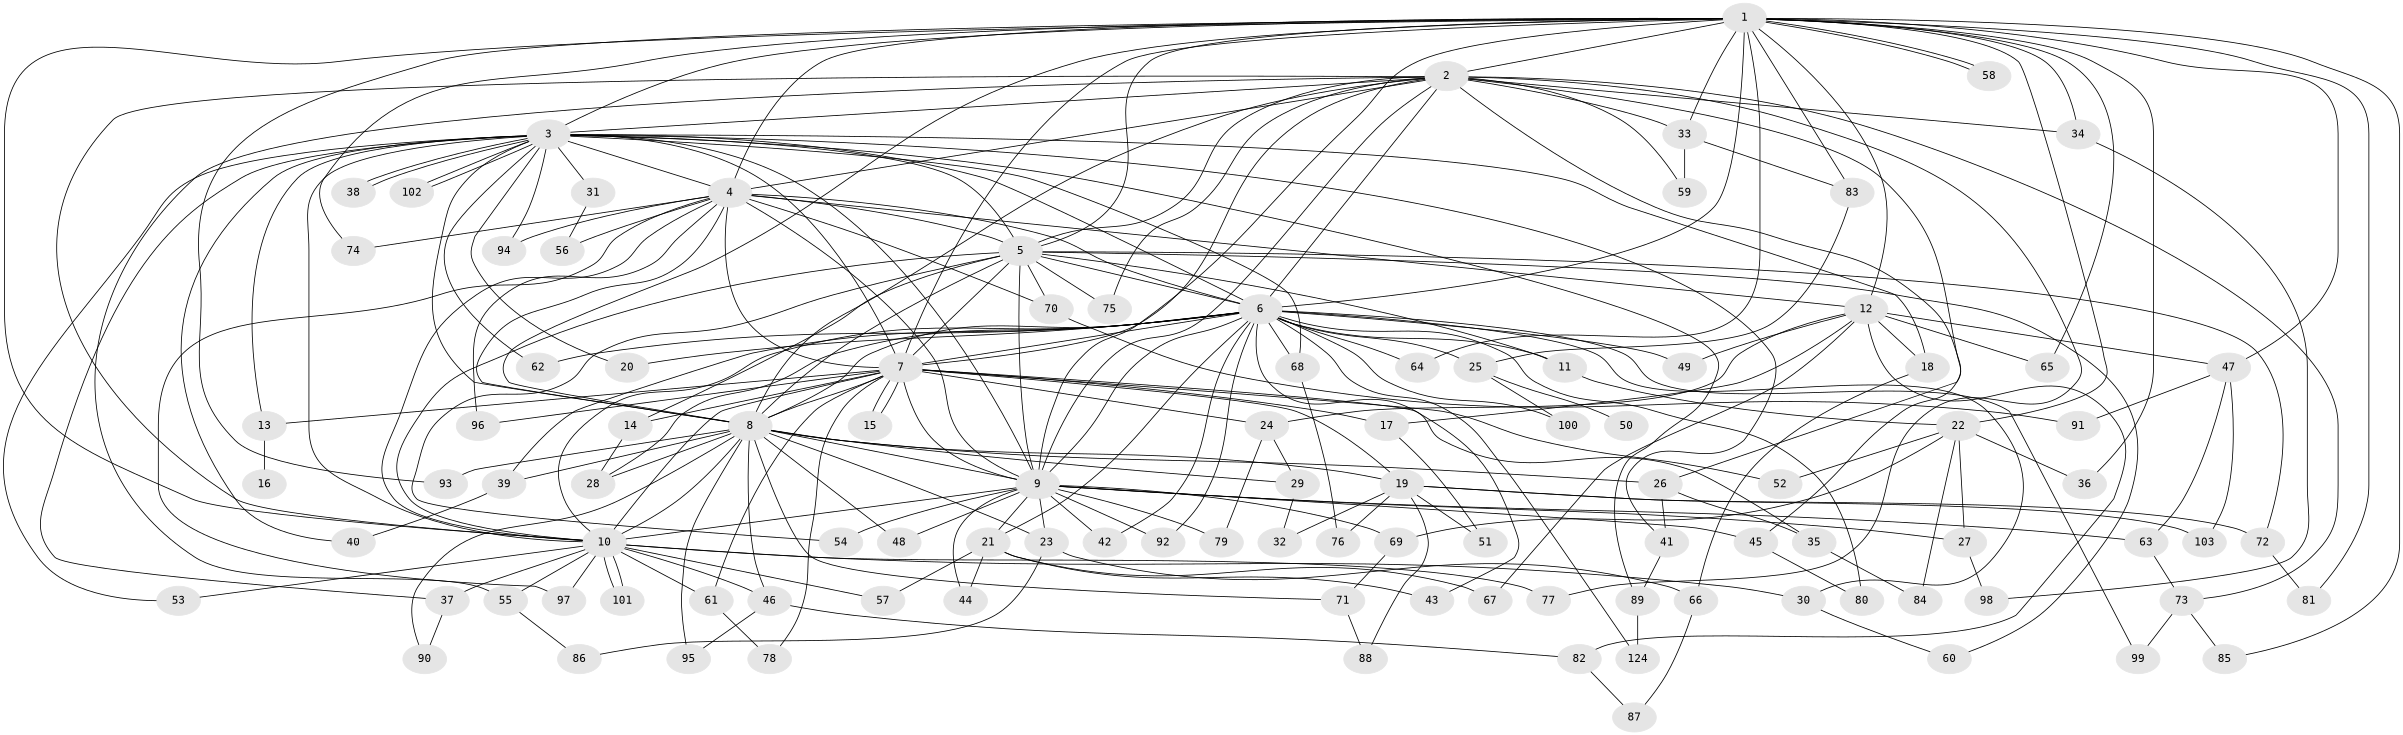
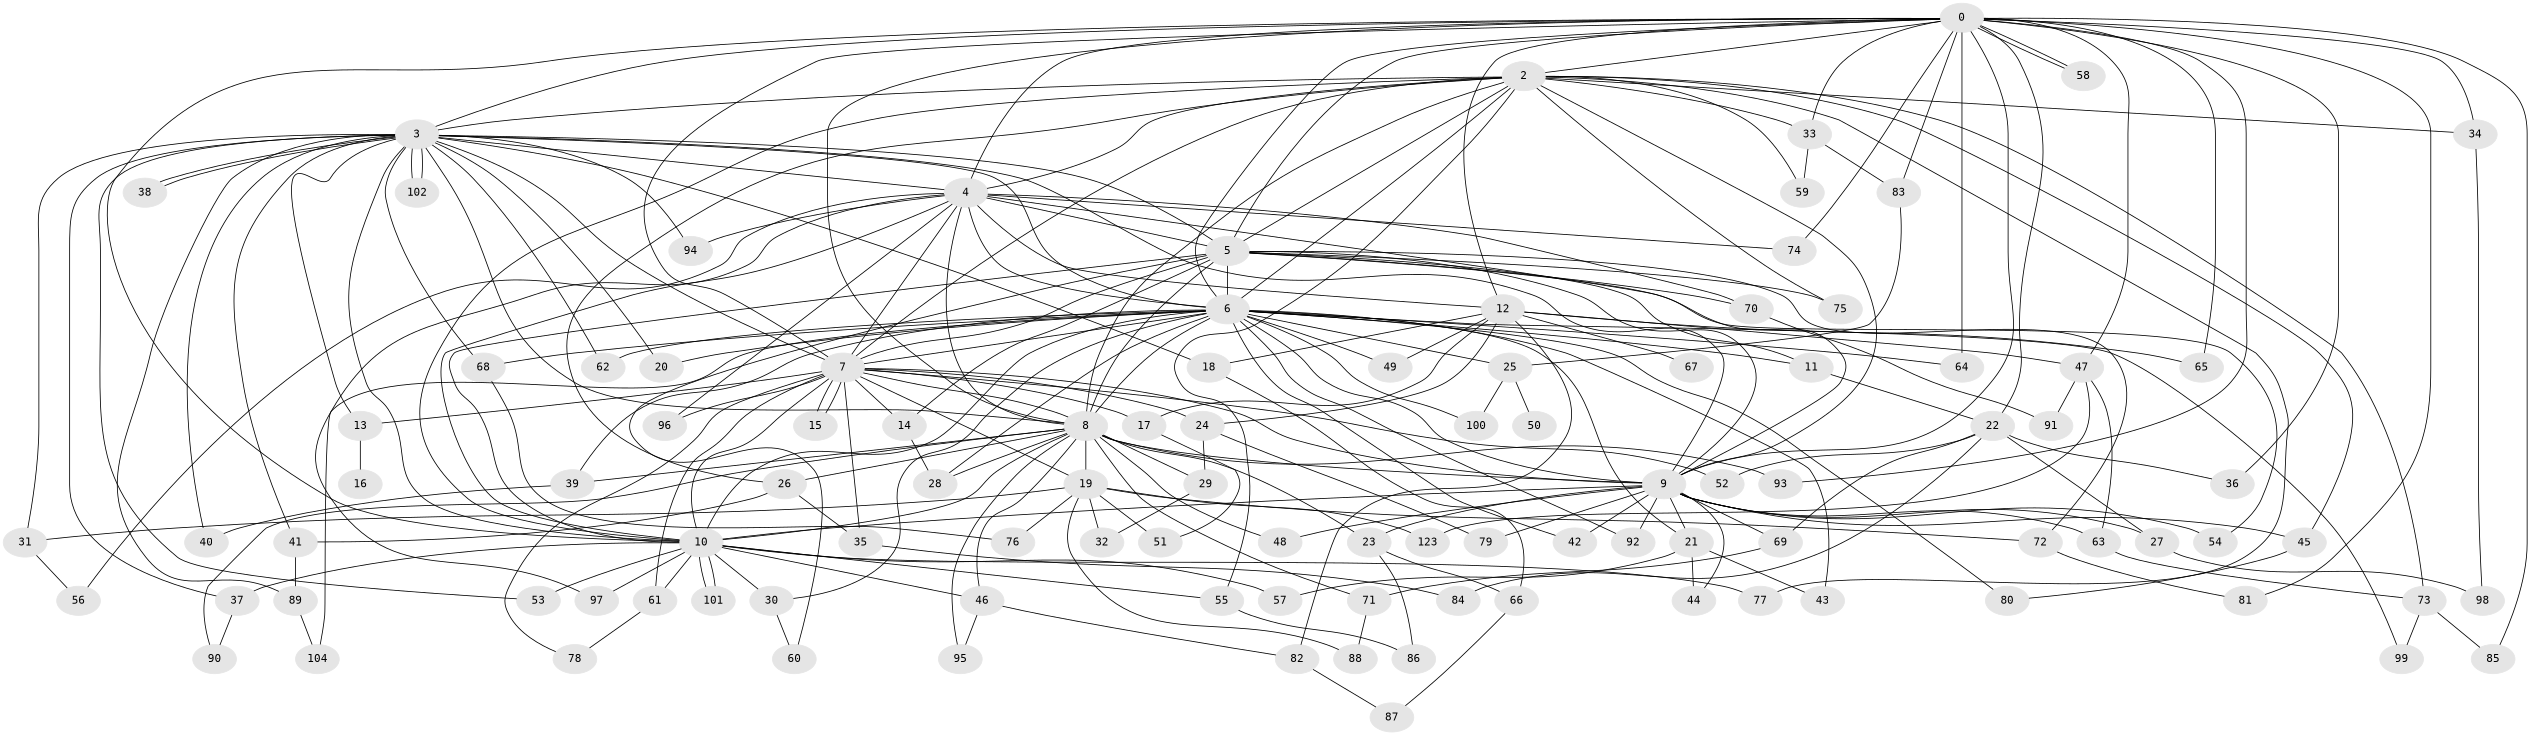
(1745, 18) -> (1962, 18)
none -> (607, 514)
(2204, 543) -> (1428, 543)
(1239, 572) -> none
(1638, 659) -> (317, 659)
